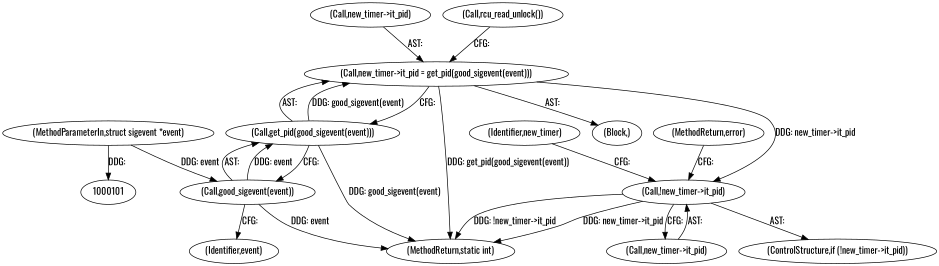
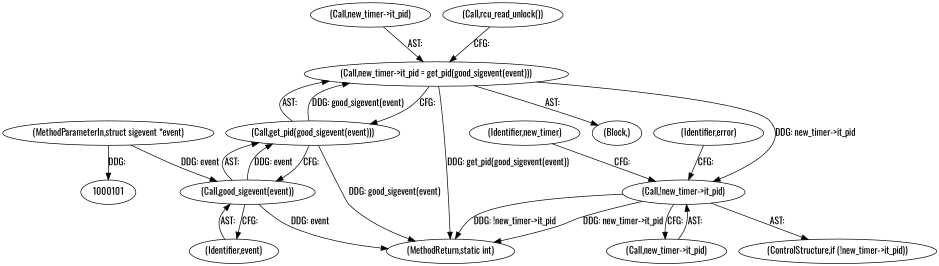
(709, 133) -> (709, 133)
none -> (219, 224)
